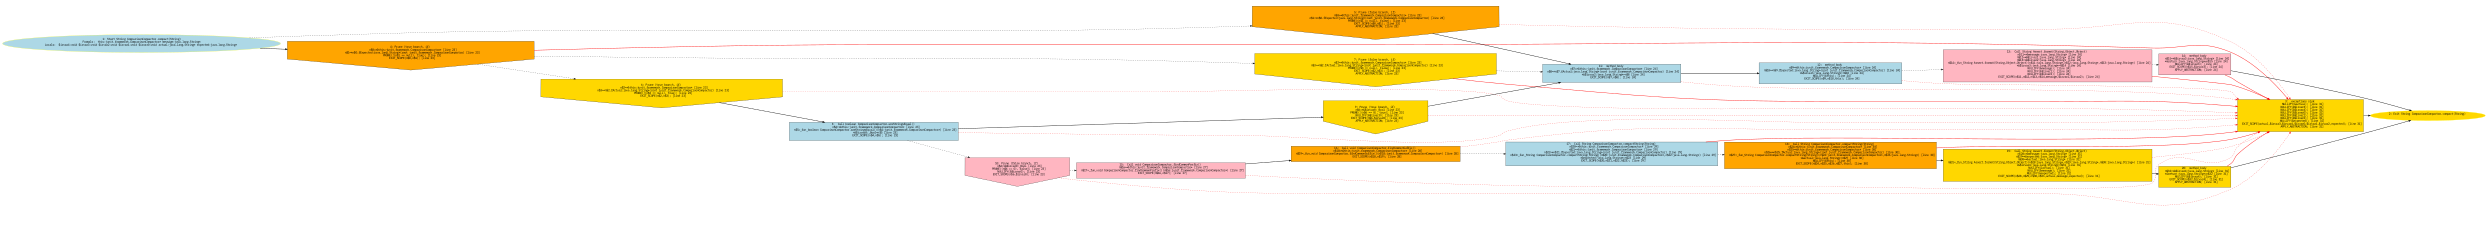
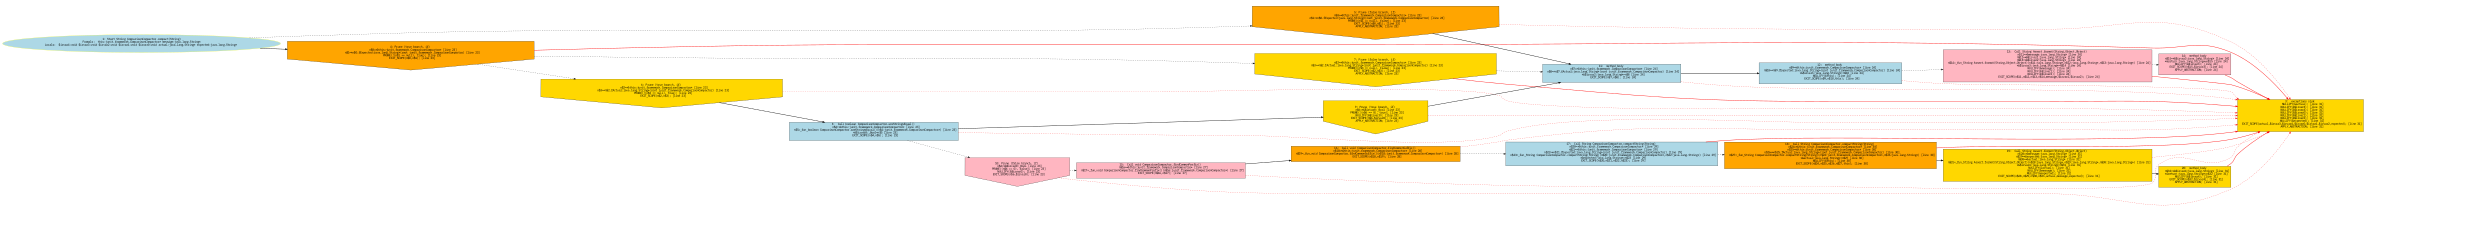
(2428, 116) -> none
